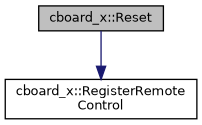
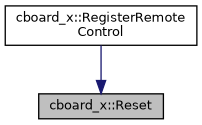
(101, 48) -> (101, 63)
